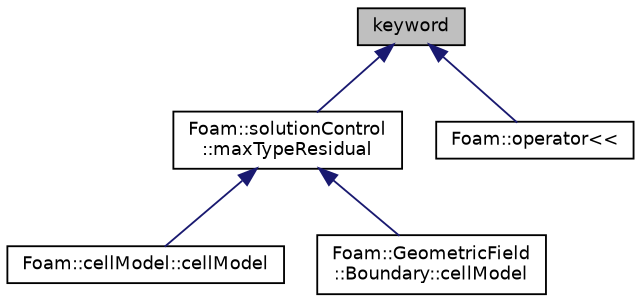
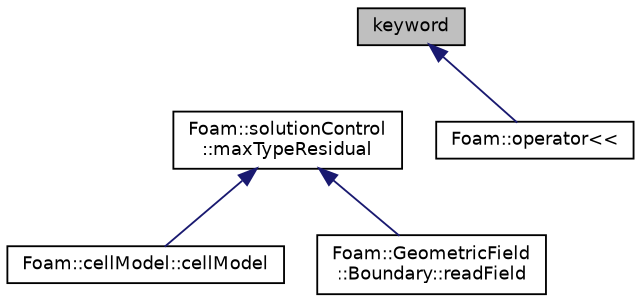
(348, 85) -> none
(432, 265) -> (432, 265)
